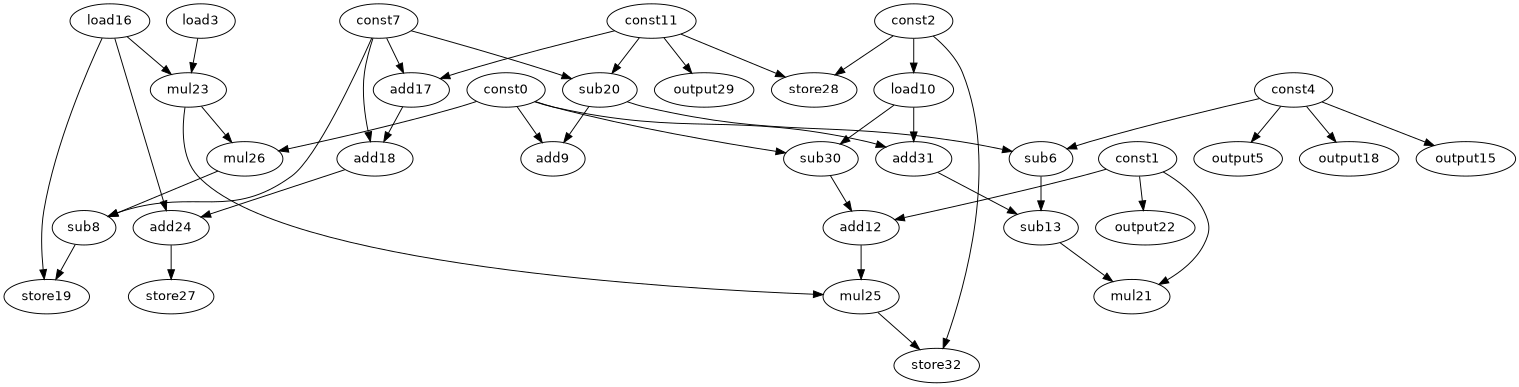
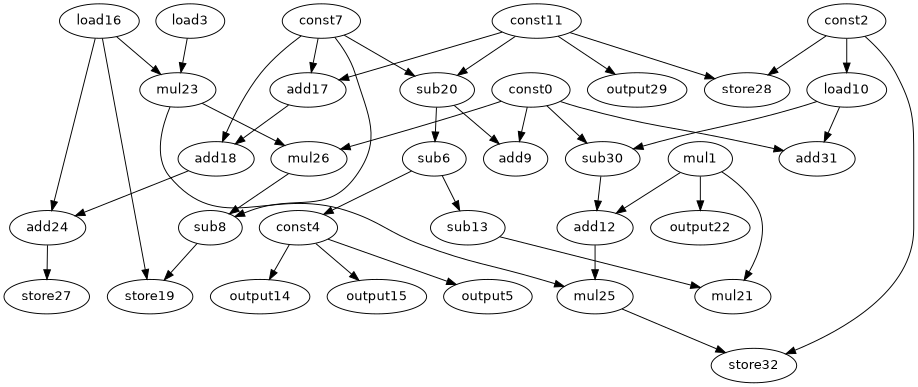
(1167, 121) -> (372, 191)
(1138, 159) -> (700, 159)
(1349, 159) -> (260, 297)
(971, 190) -> none
